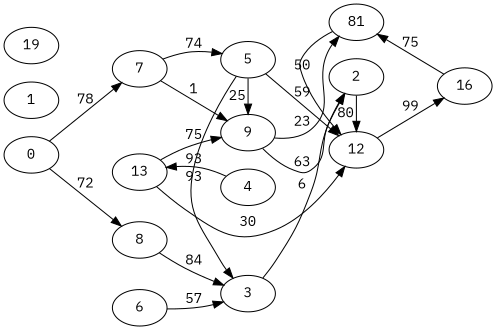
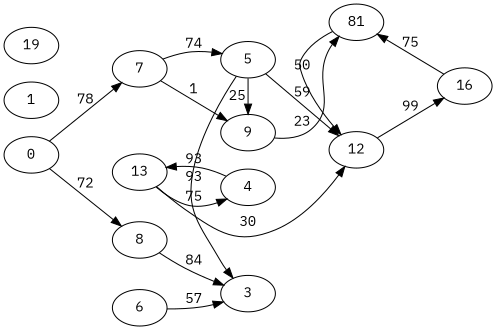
(356, 77) -> none
(185, 148) -> (199, 206)
